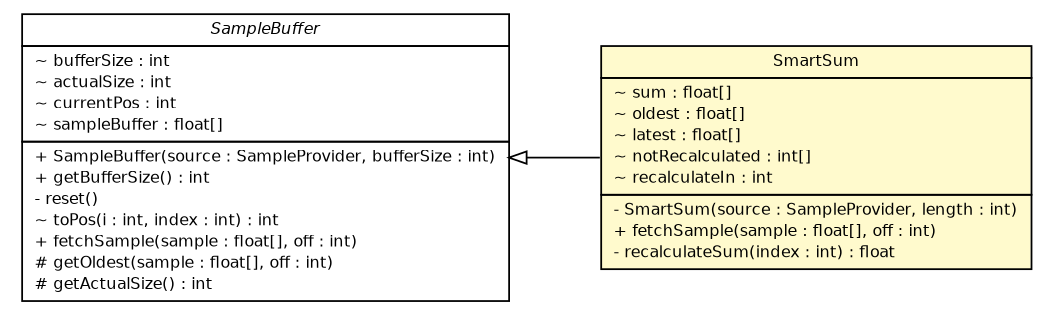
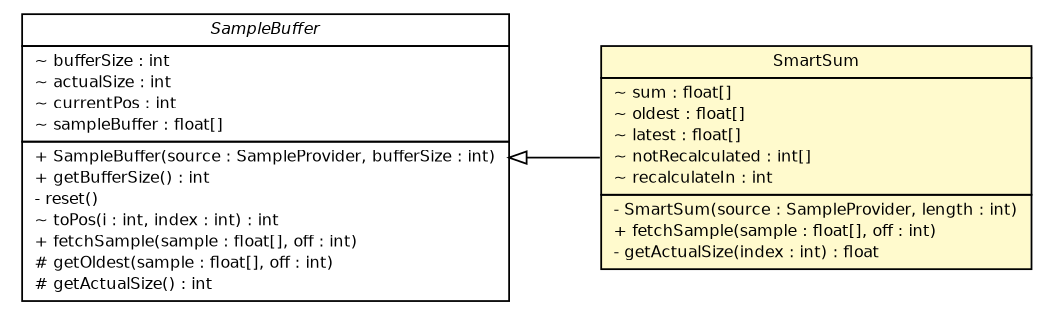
(755, 252) -> (747, 252)
